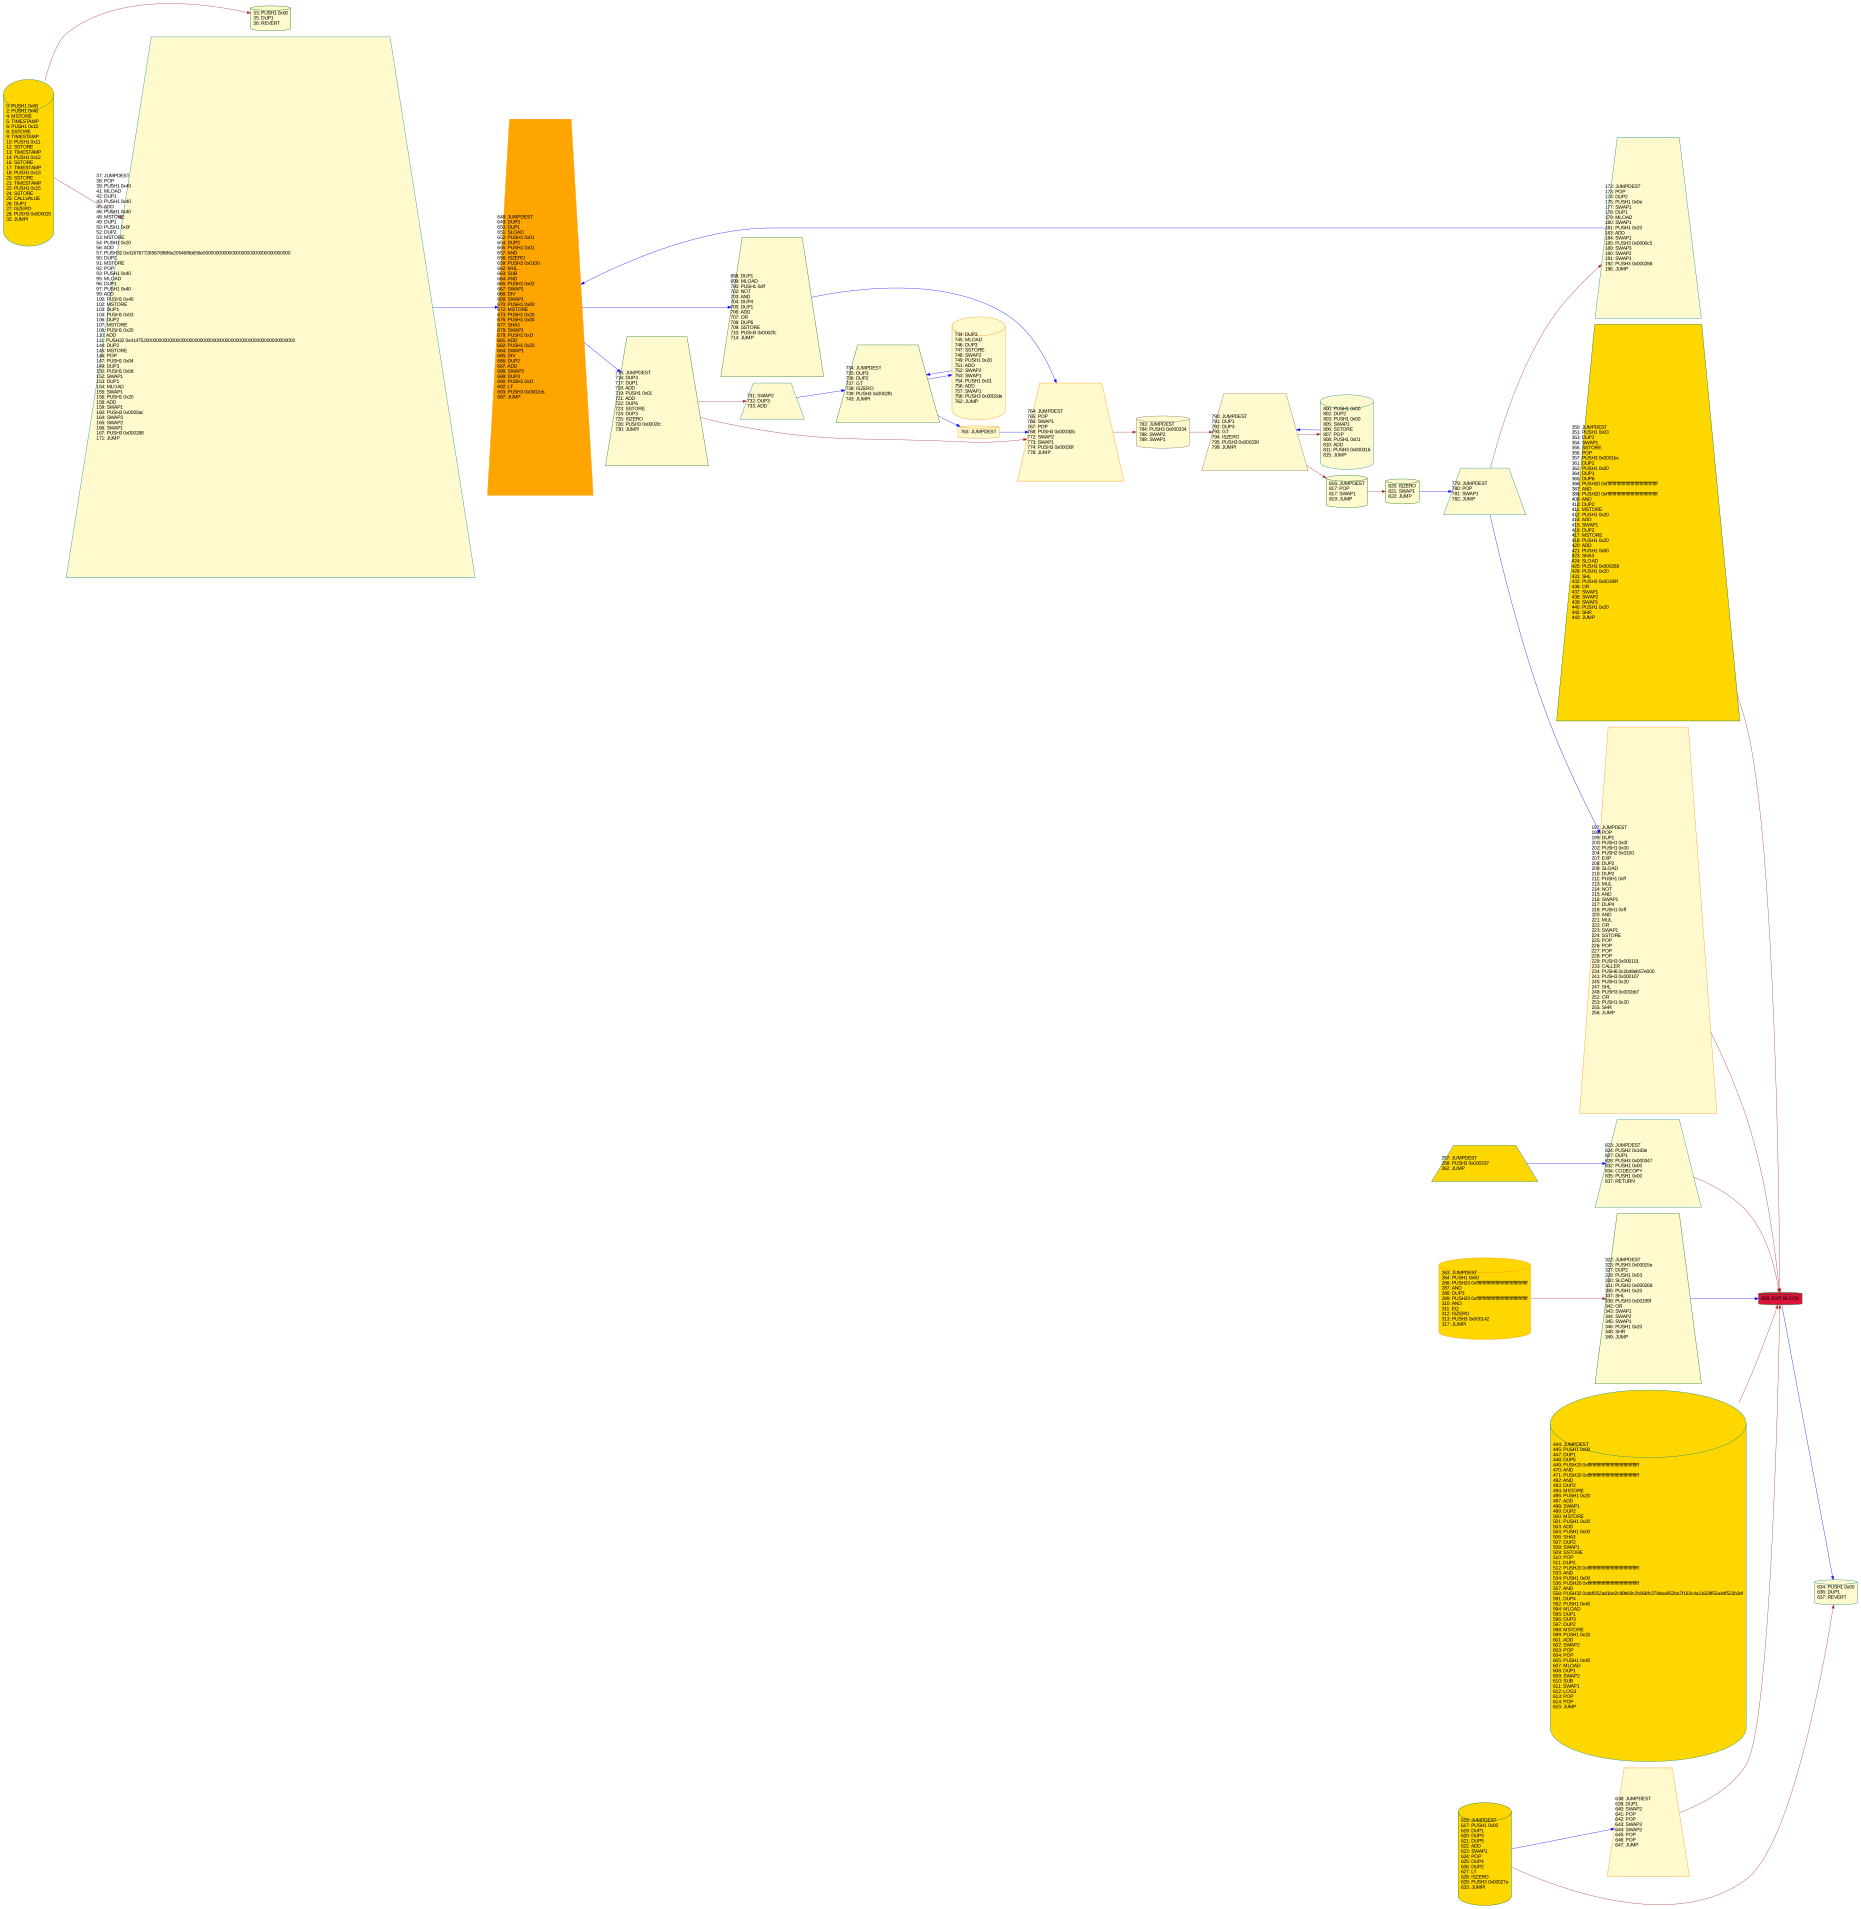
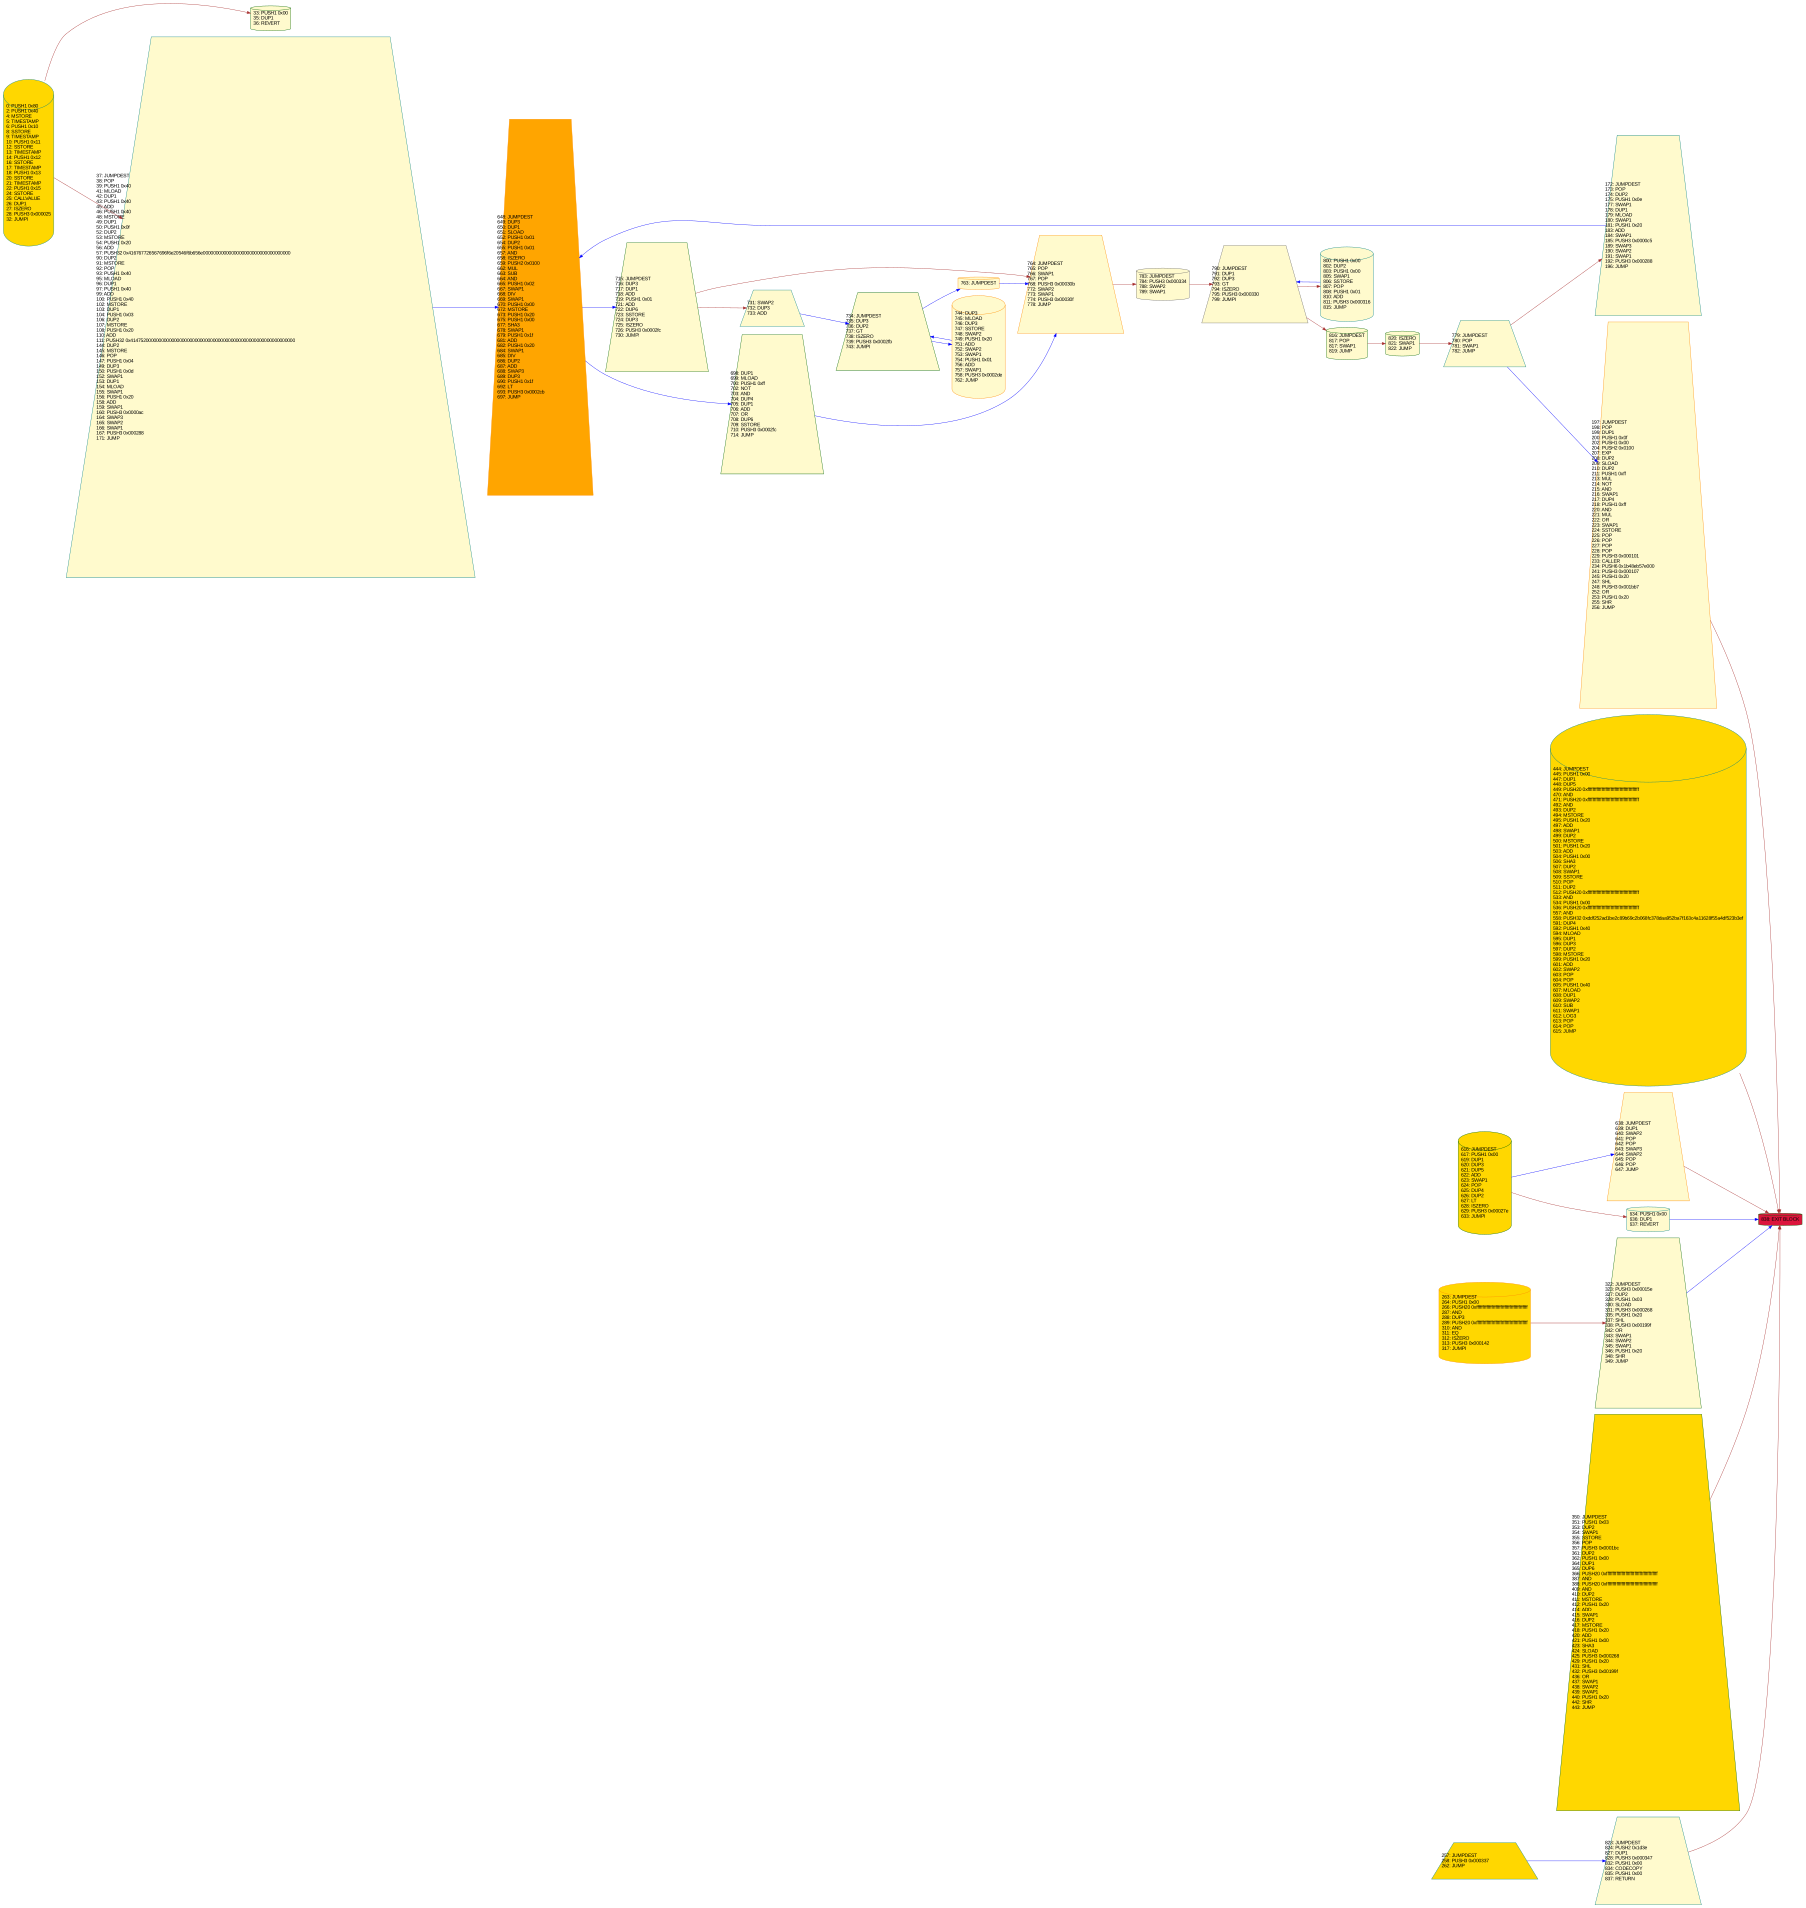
(1434, 491) -> (1434, 344)
(1807, 1441) -> (1712, 1219)
